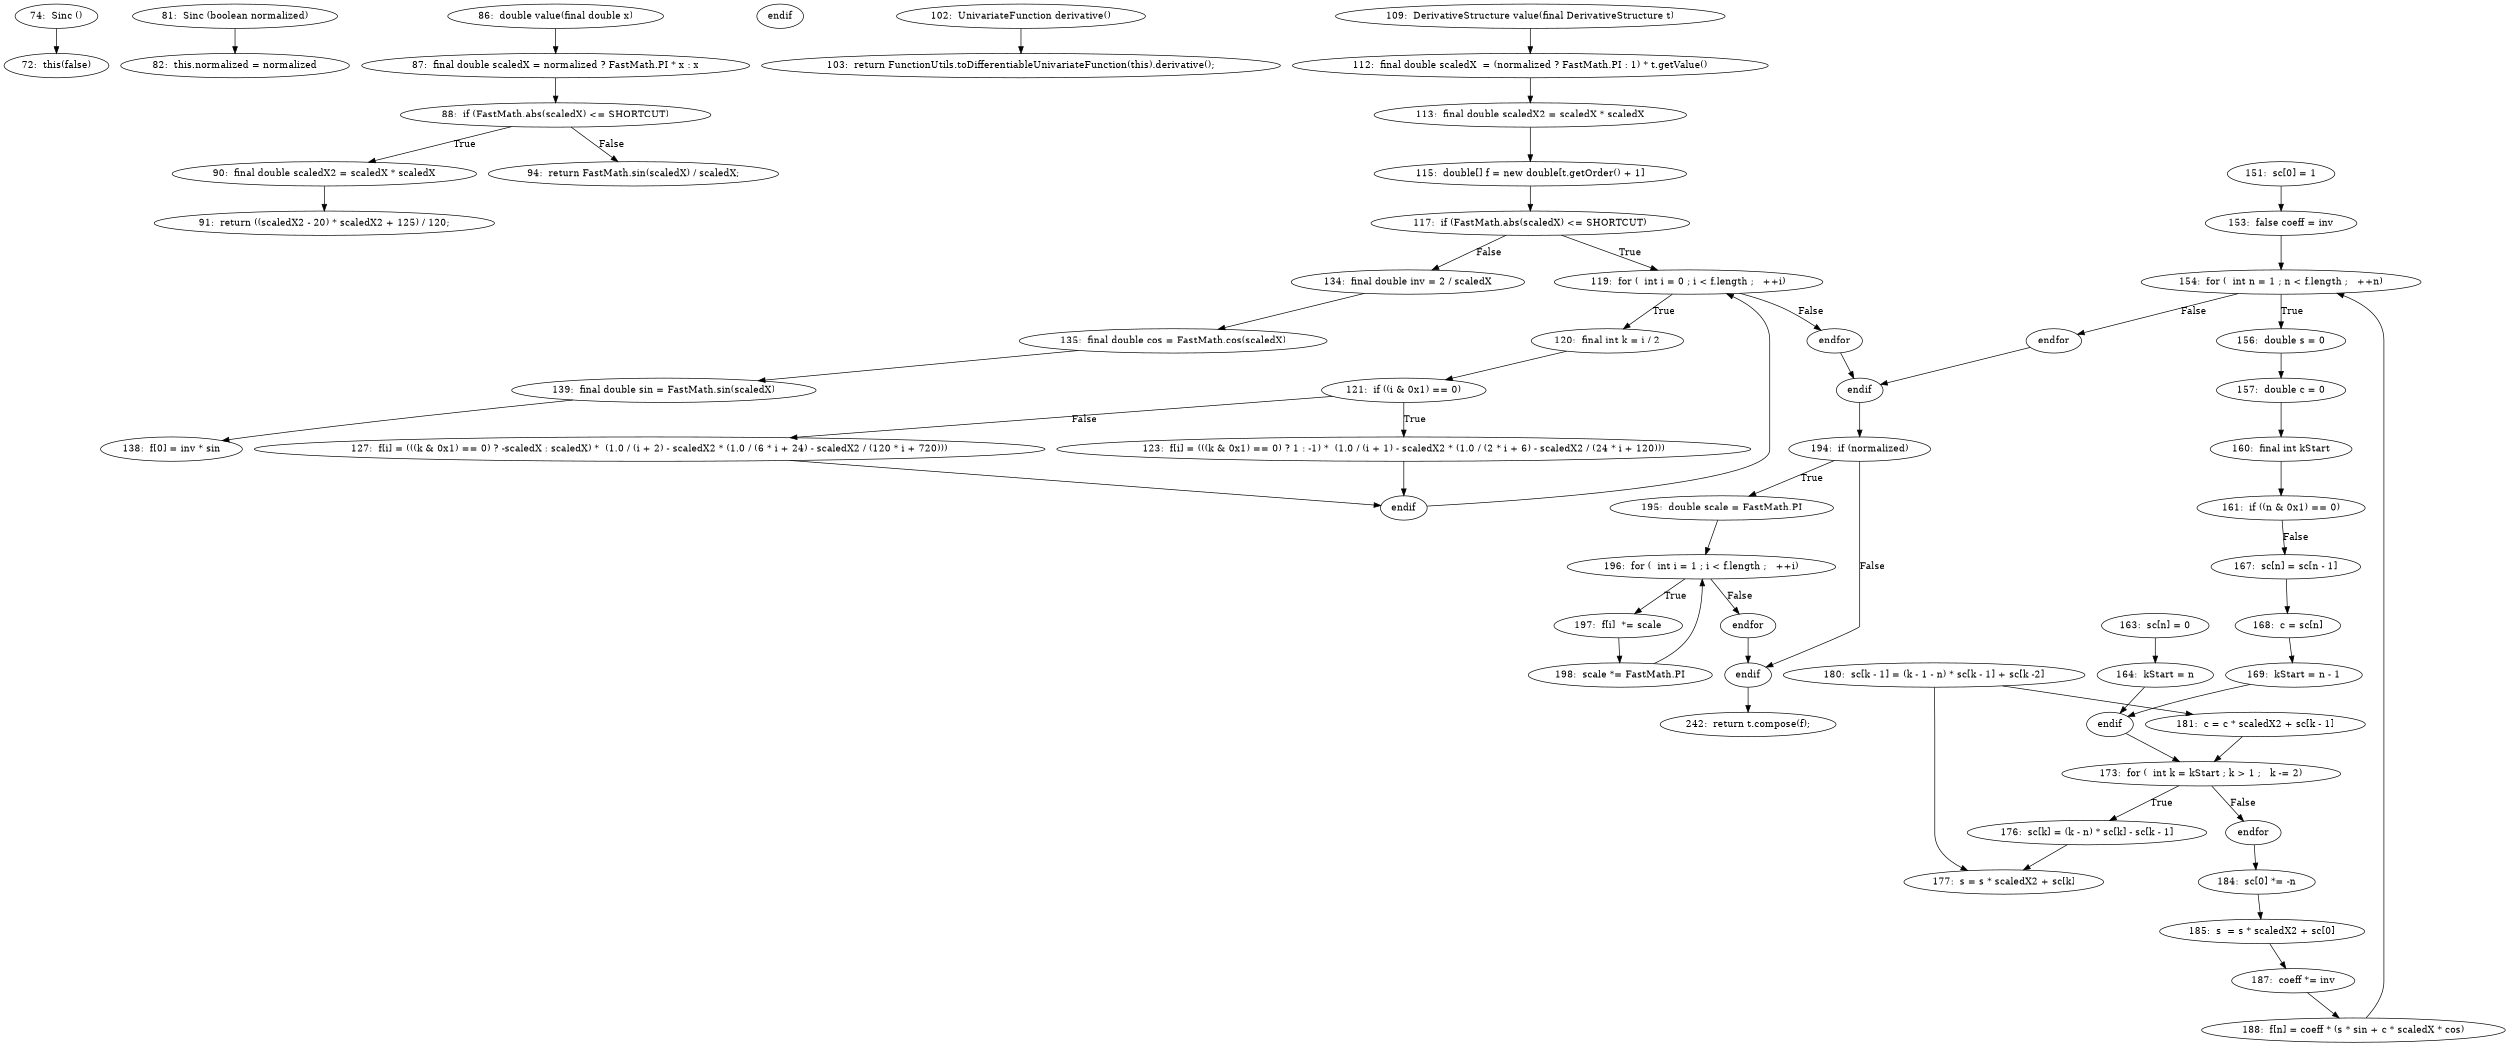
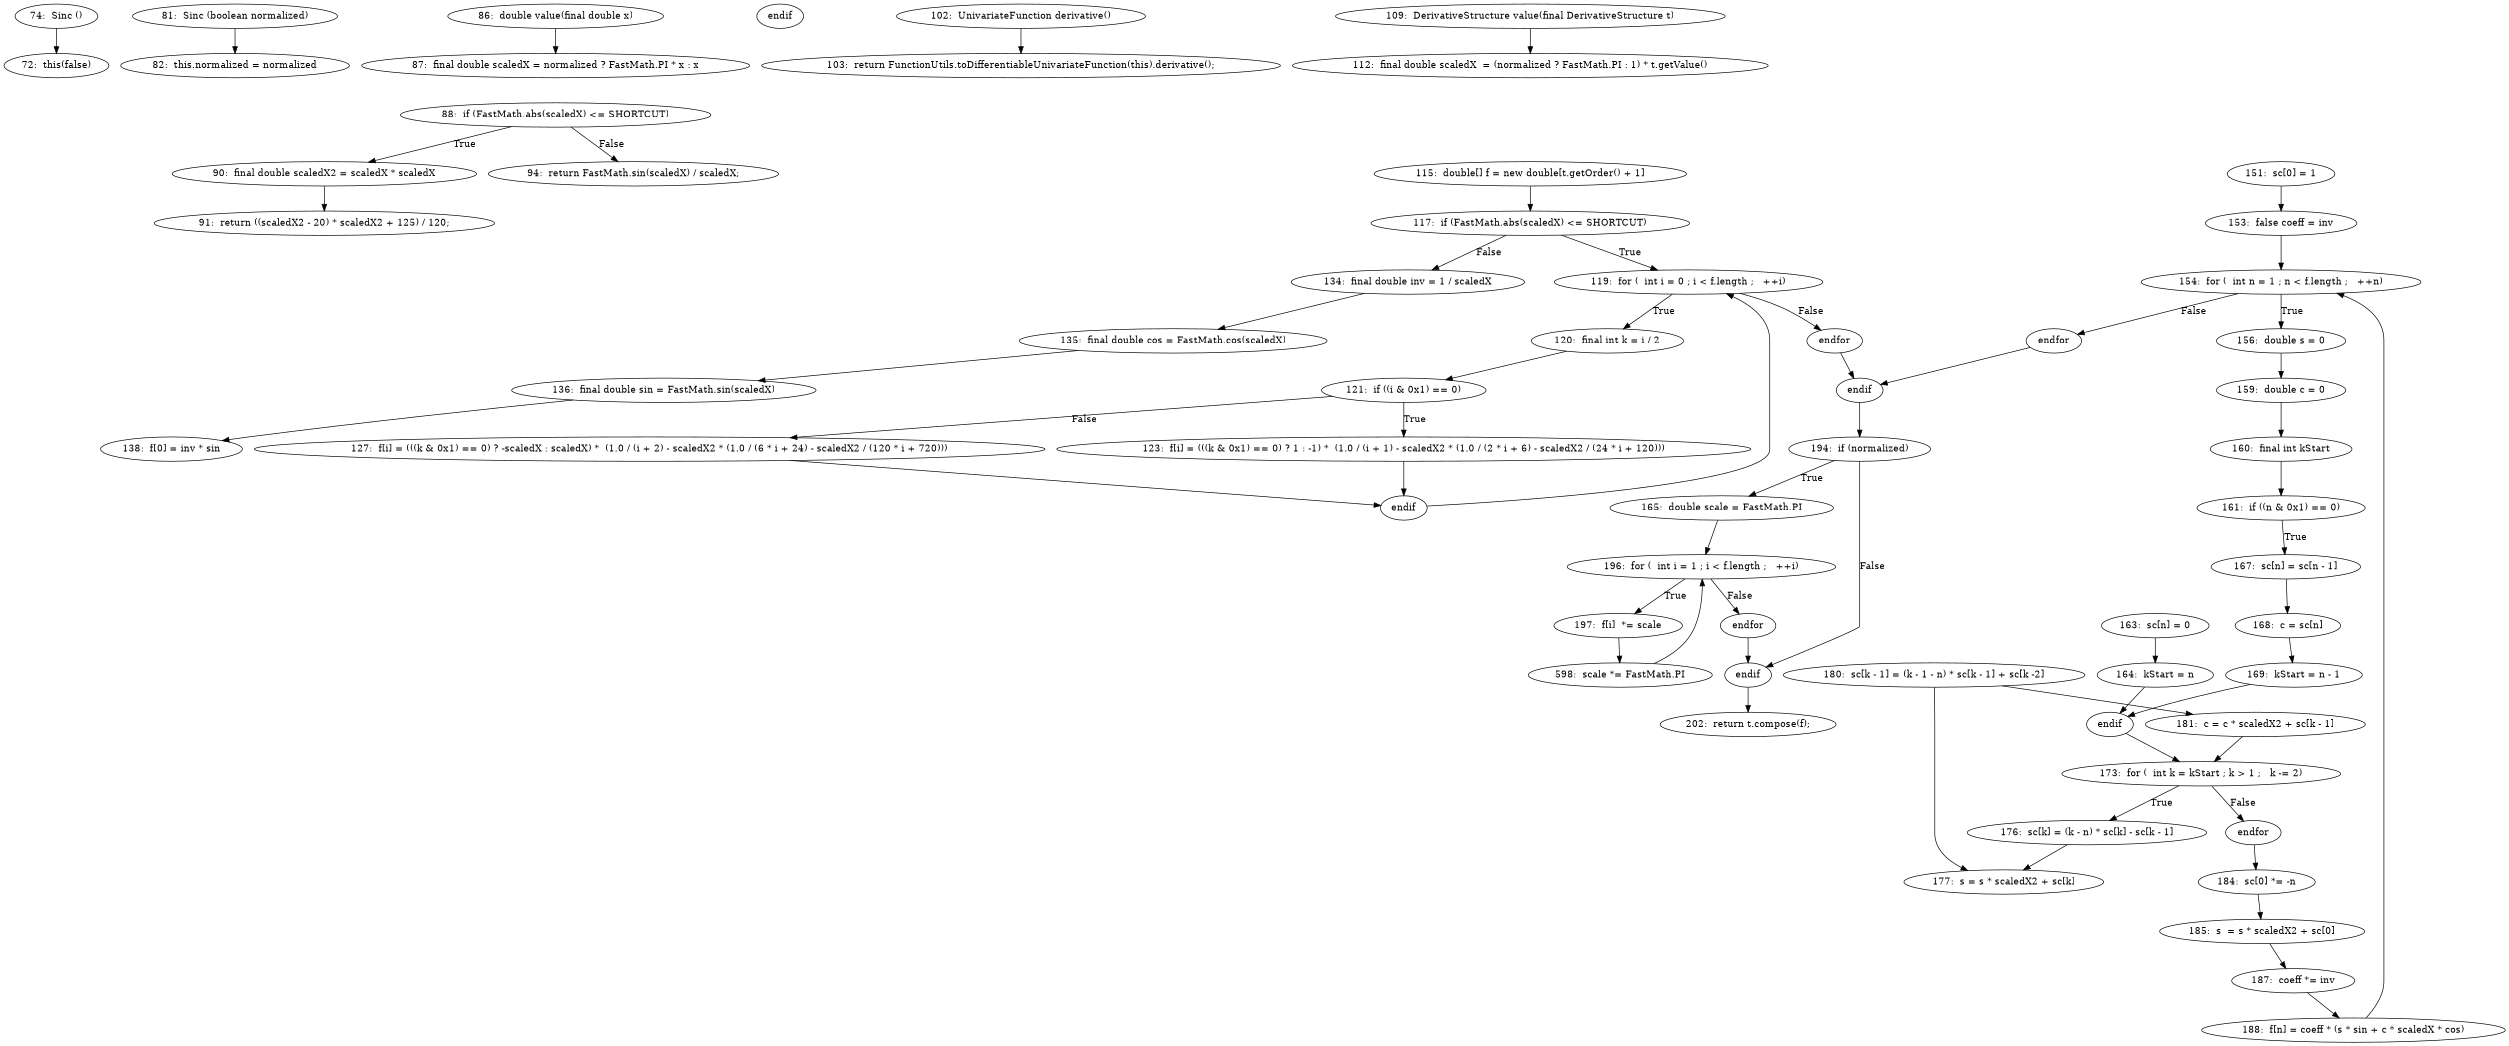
(556, 87) -> none
(1530, 115) -> none
(1408, 282) -> (1408, 282)
(664, 390) -> (664, 390)
(2281, 390) -> (2281, 390)
(1722, 508) -> (1722, 508)
(2296, 537) -> (2296, 537)
(1620, 675) -> (1620, 675)
(1748, 724) -> (1748, 724)
